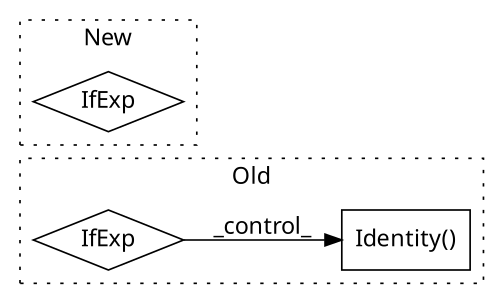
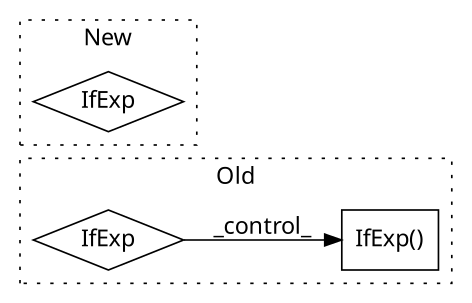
(406, 240) -> (390, 240)
